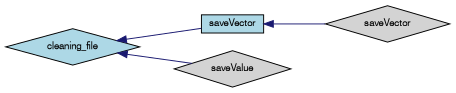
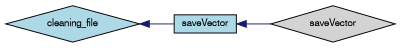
(233, 69) -> none
